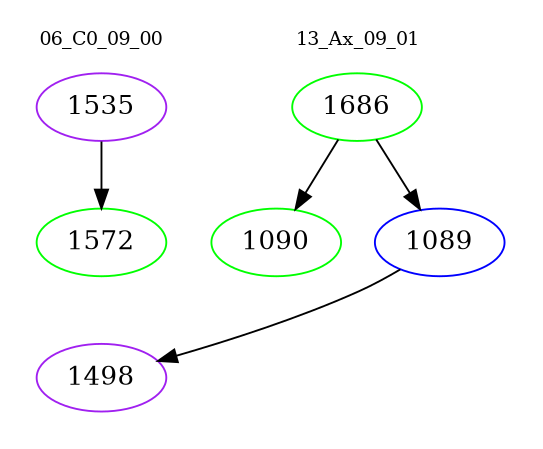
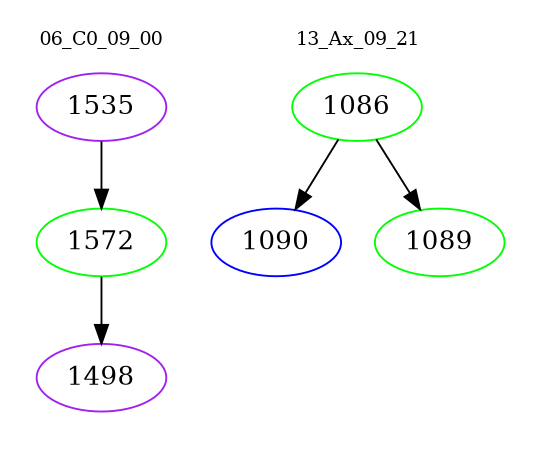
(358, 40) -> (358, 40)
(357, 107) -> (357, 107)
(276, 242) -> (276, 242)
(440, 242) -> (440, 242)
(291, 319) -> (101, 301)
